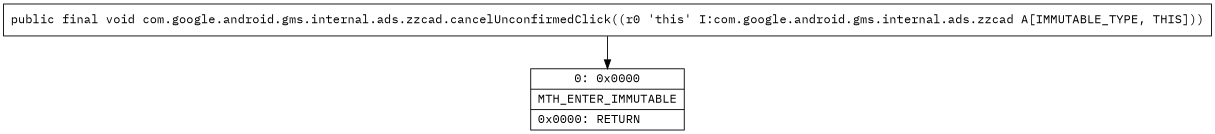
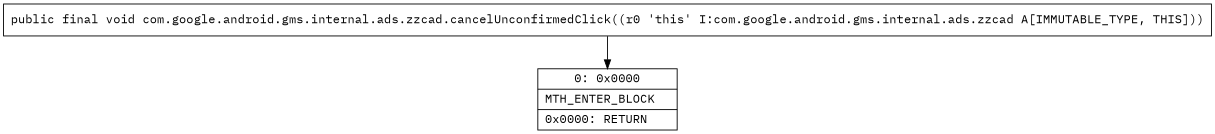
(607, 99) -> (600, 99)
